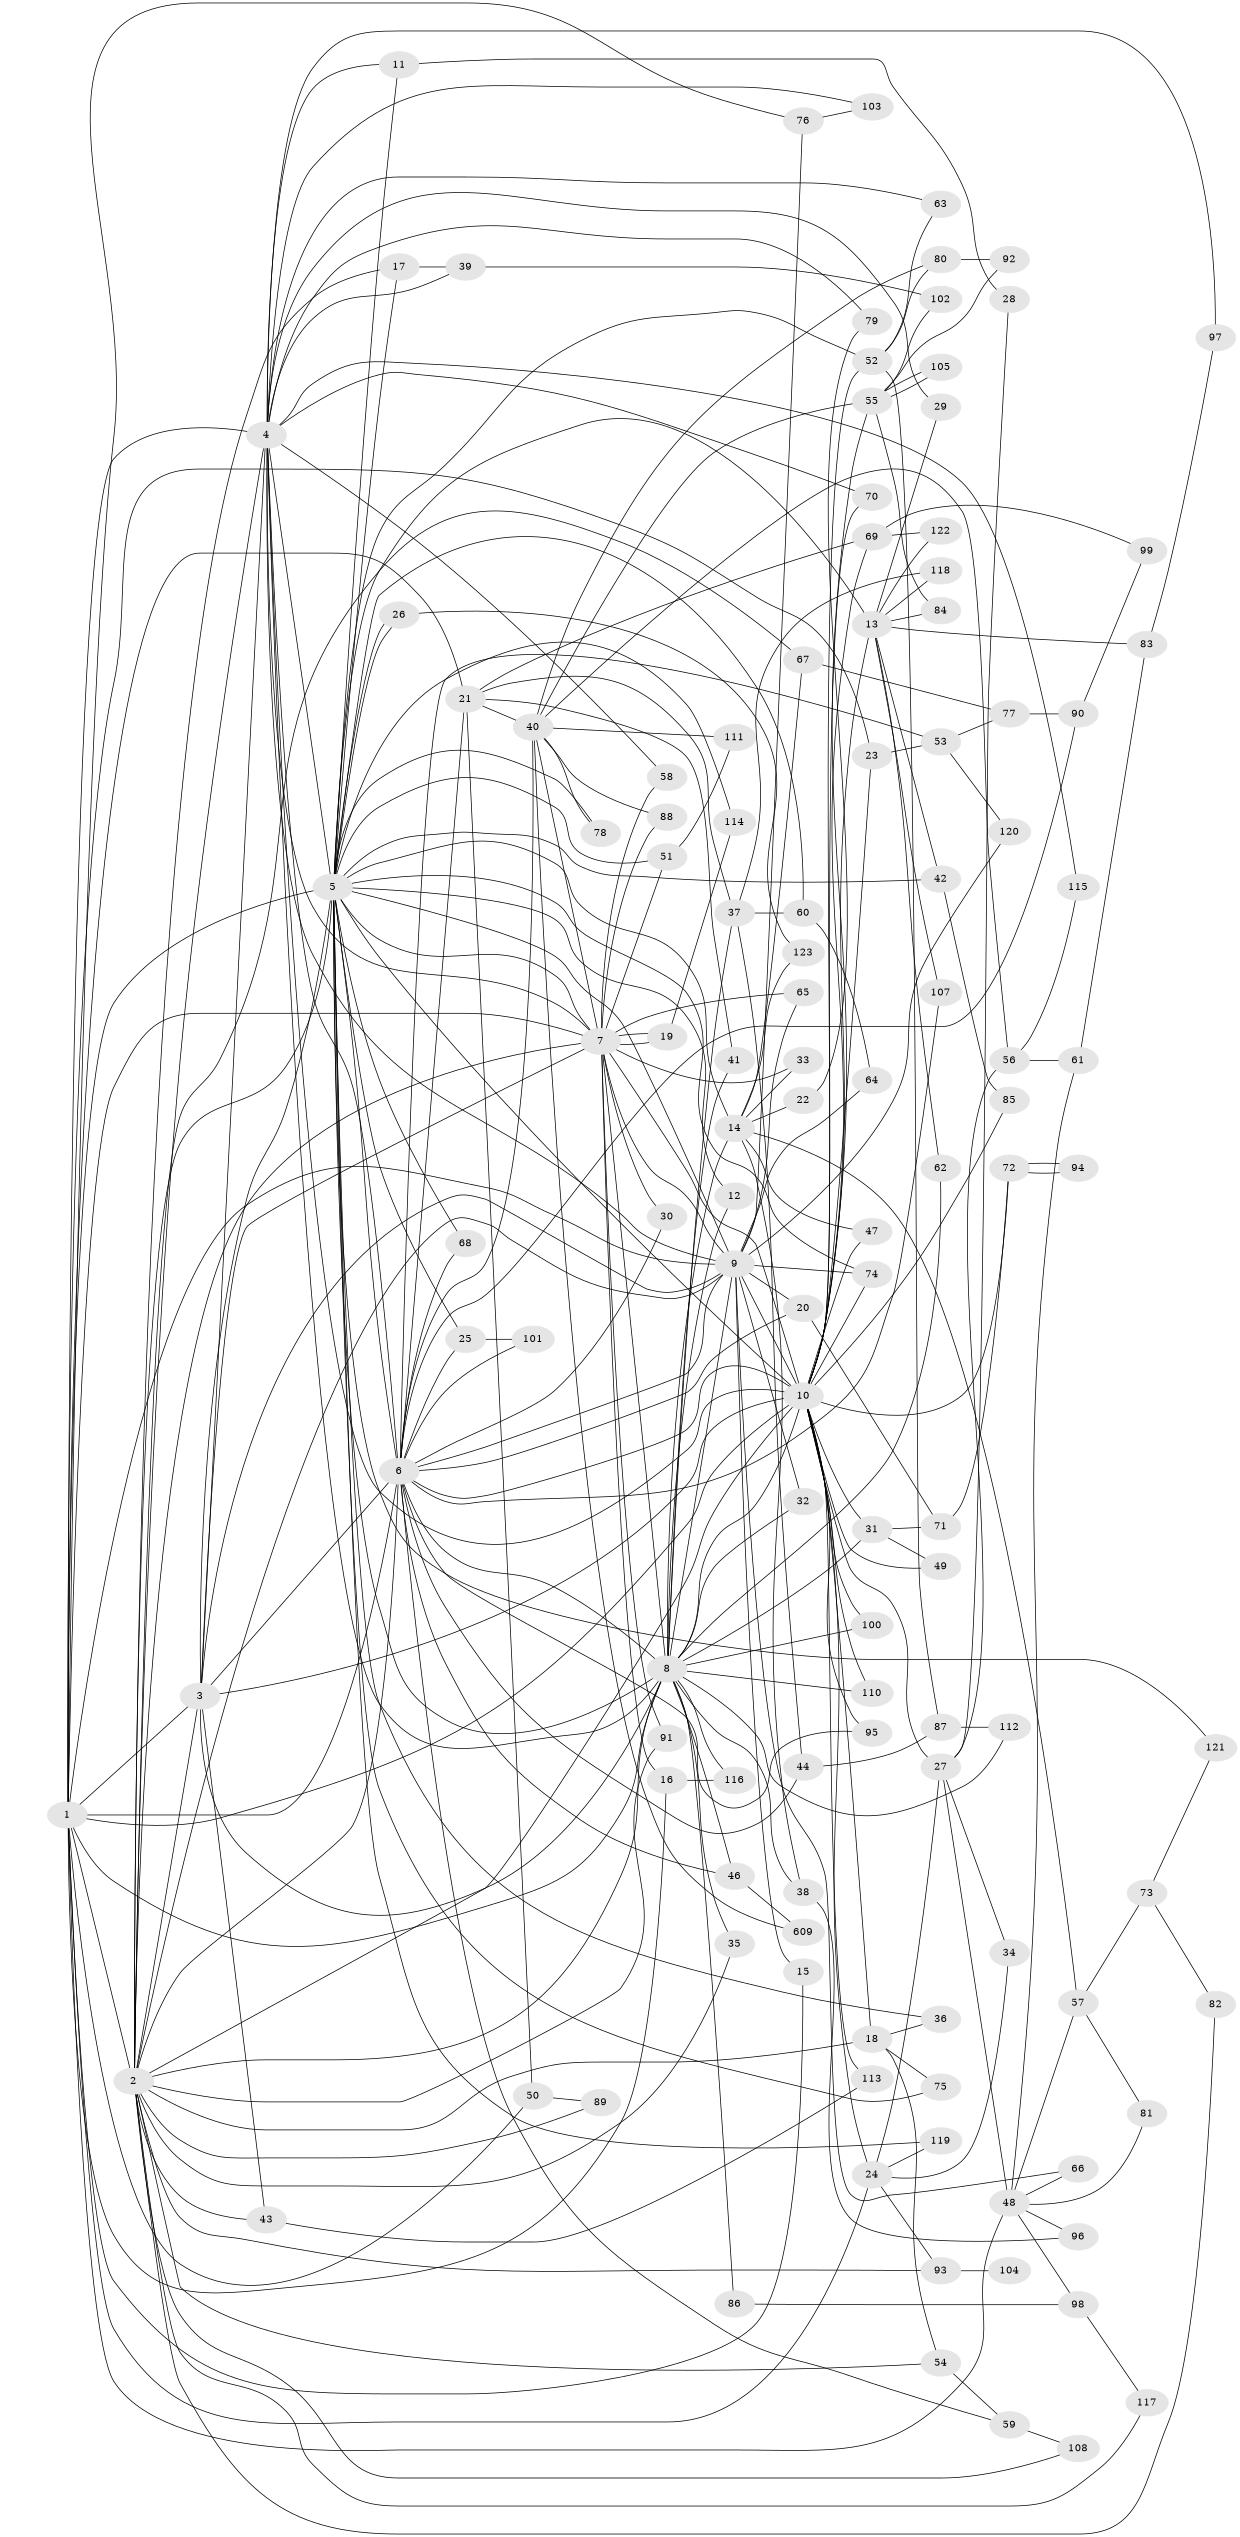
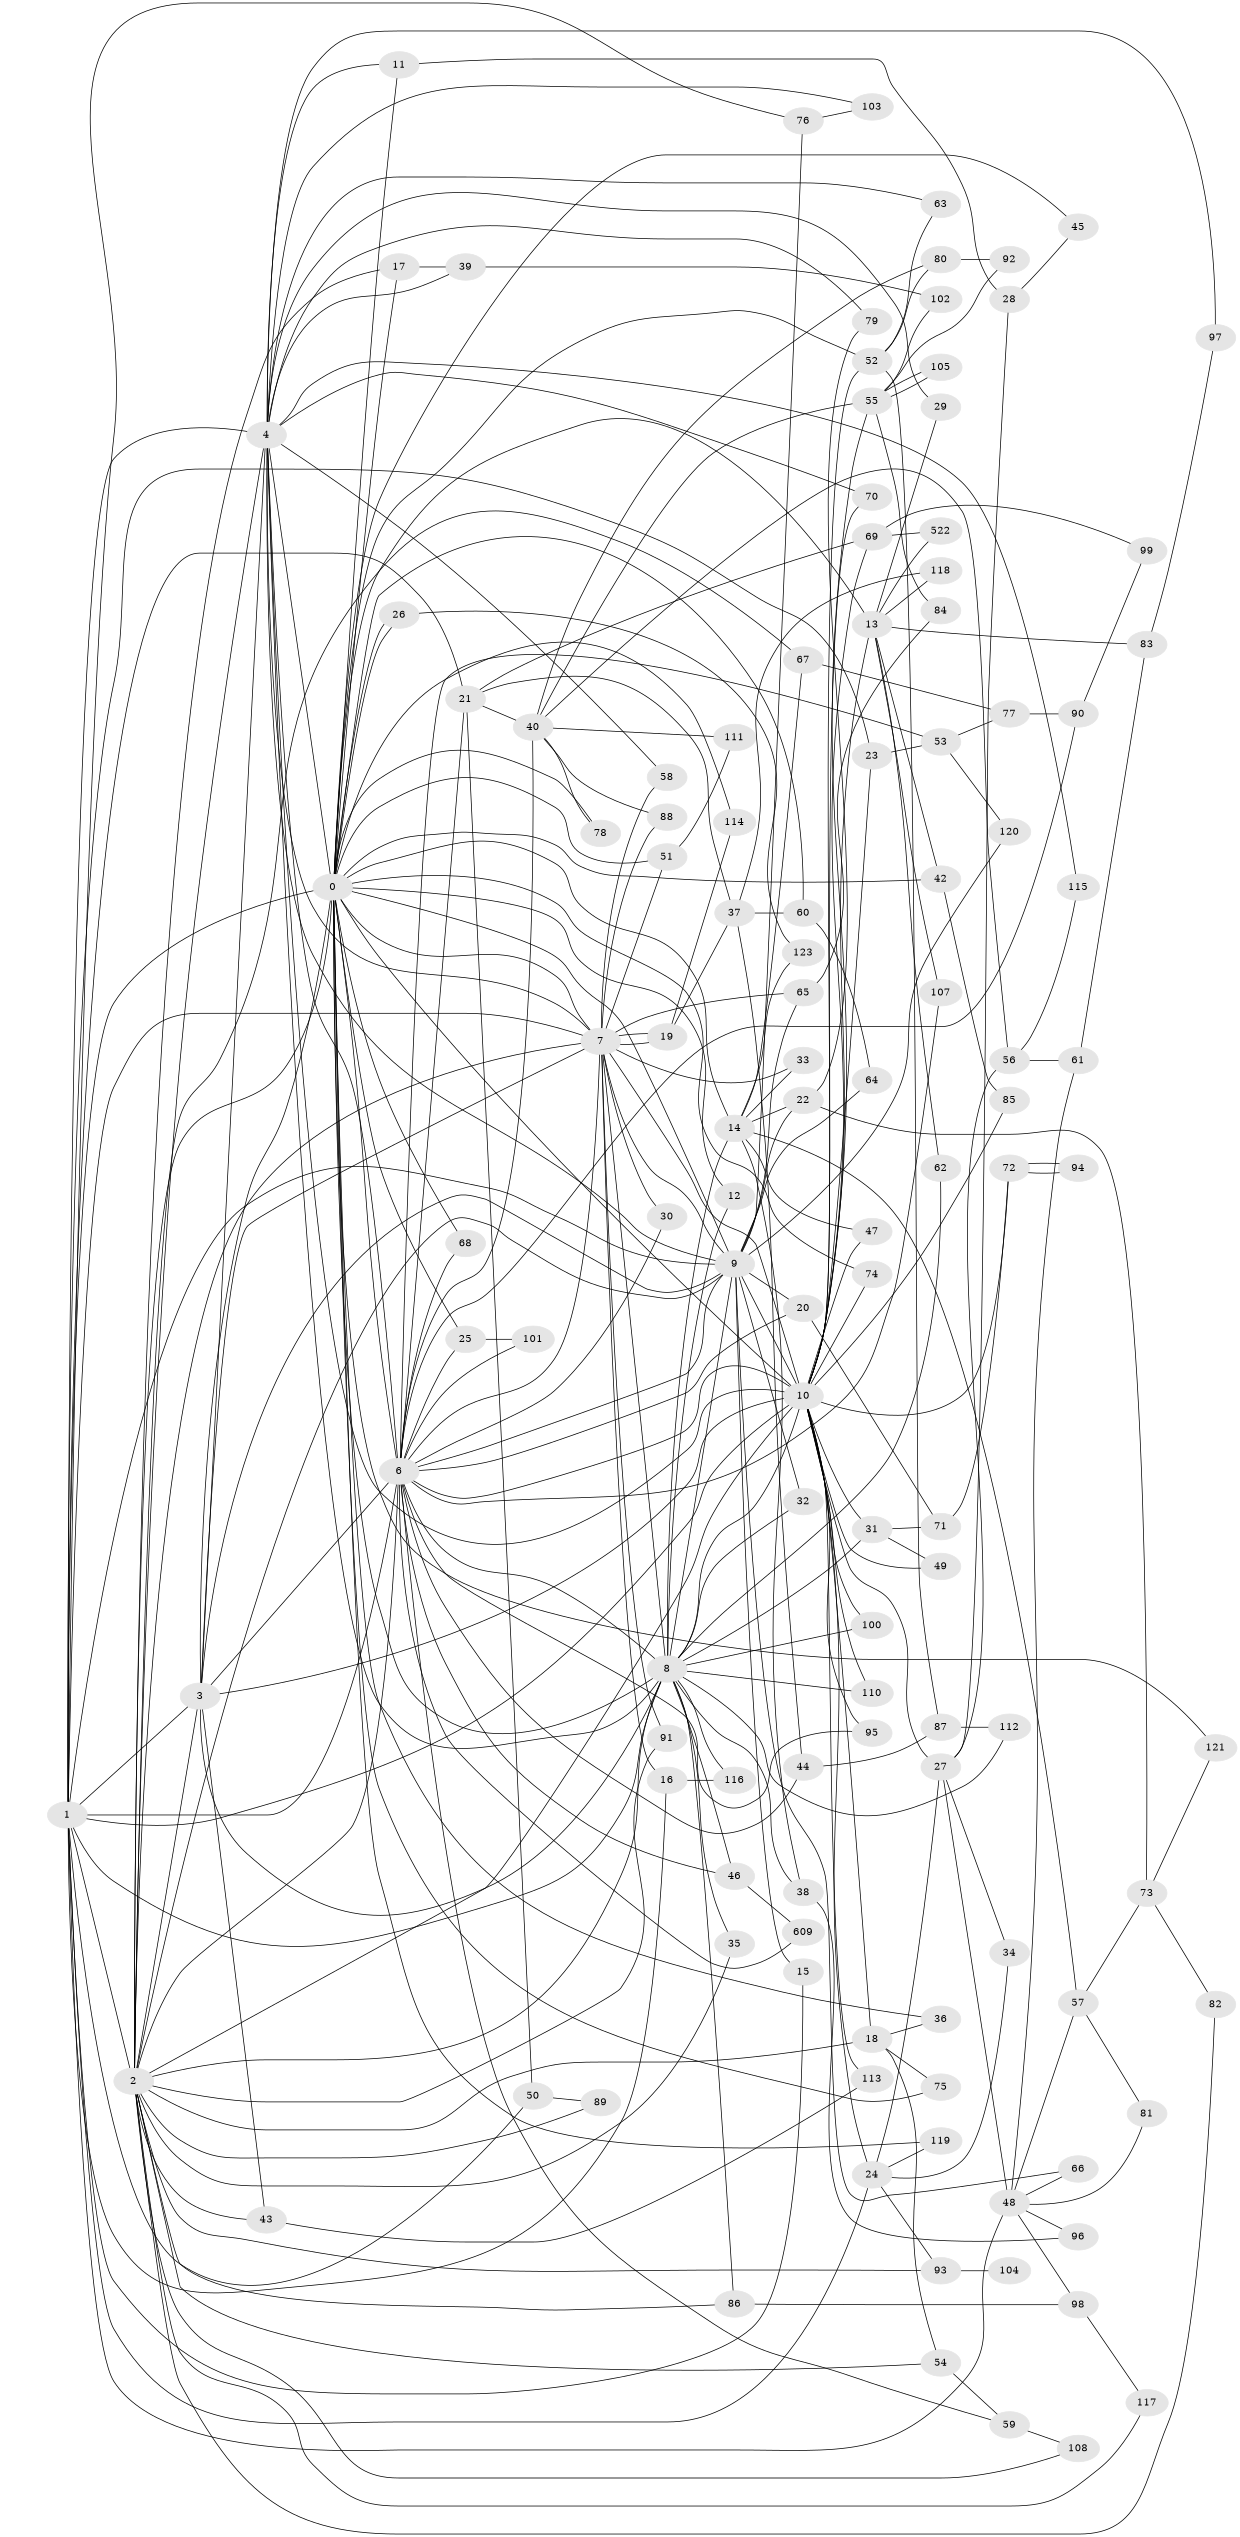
none -> (1078, 227)
(941, 531) -> (941, 531)
(903, 618) -> (864, 708)
(333, 887) -> (333, 887)
(570, 899) -> (576, 1299)
(735, 1061) -> none
(803, 1269) -> (773, 1144)
(690, 1290) -> (701, 975)
(573, 1340) -> (508, 1800)
none -> (1136, 1368)
none -> (357, 2304)
